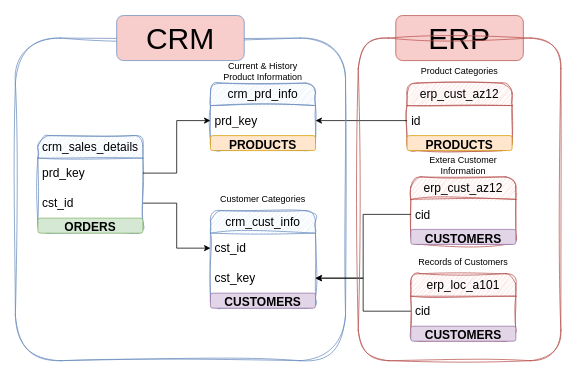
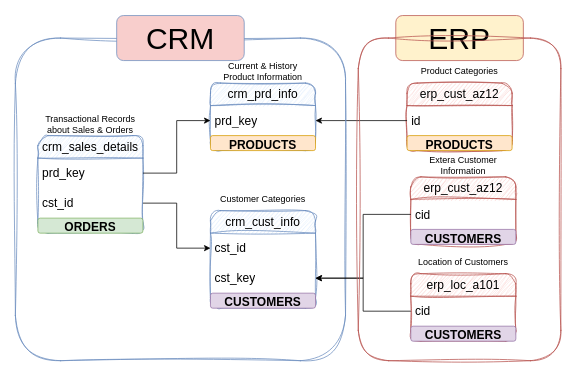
(459, 38) -> (459, 38)
none -> (90, 124)
(463, 262) -> (463, 262)
